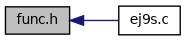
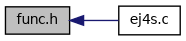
(149, 20) -> (149, 20)
